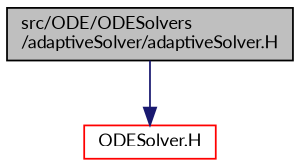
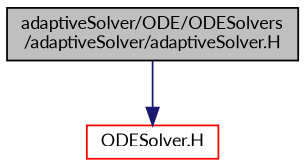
(150, 34) -> (153, 34)
